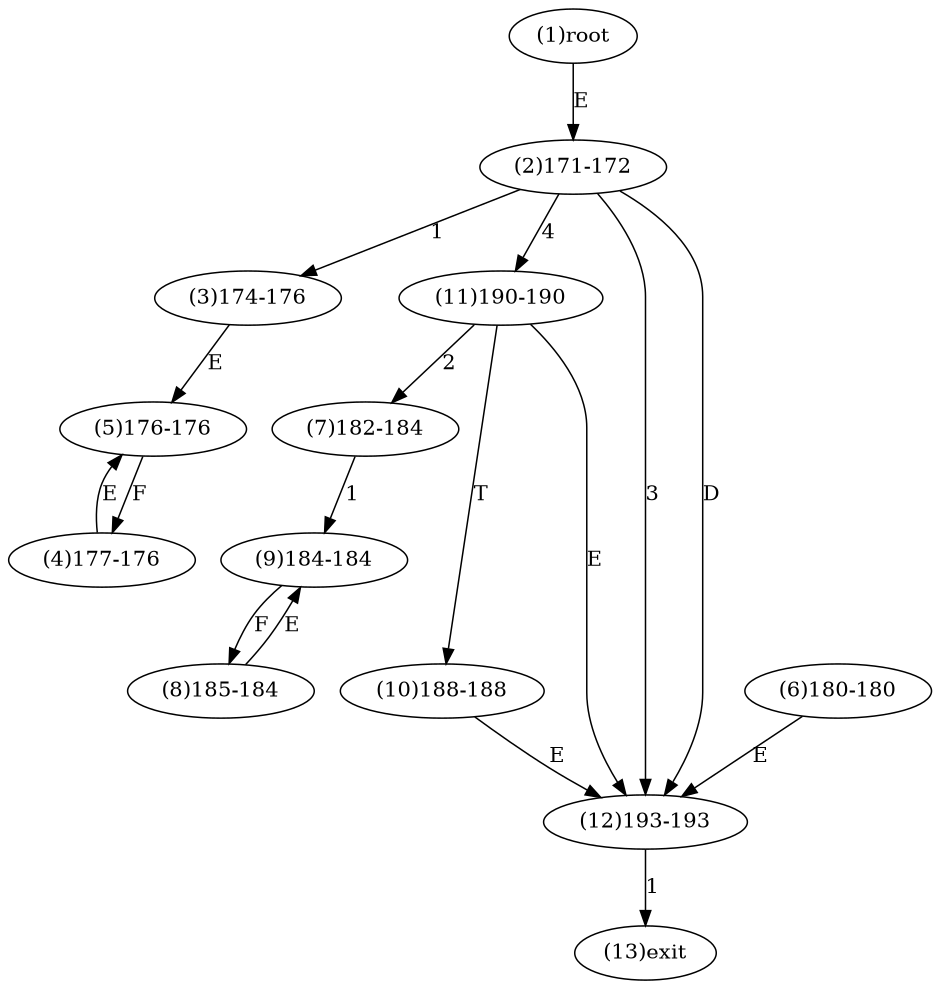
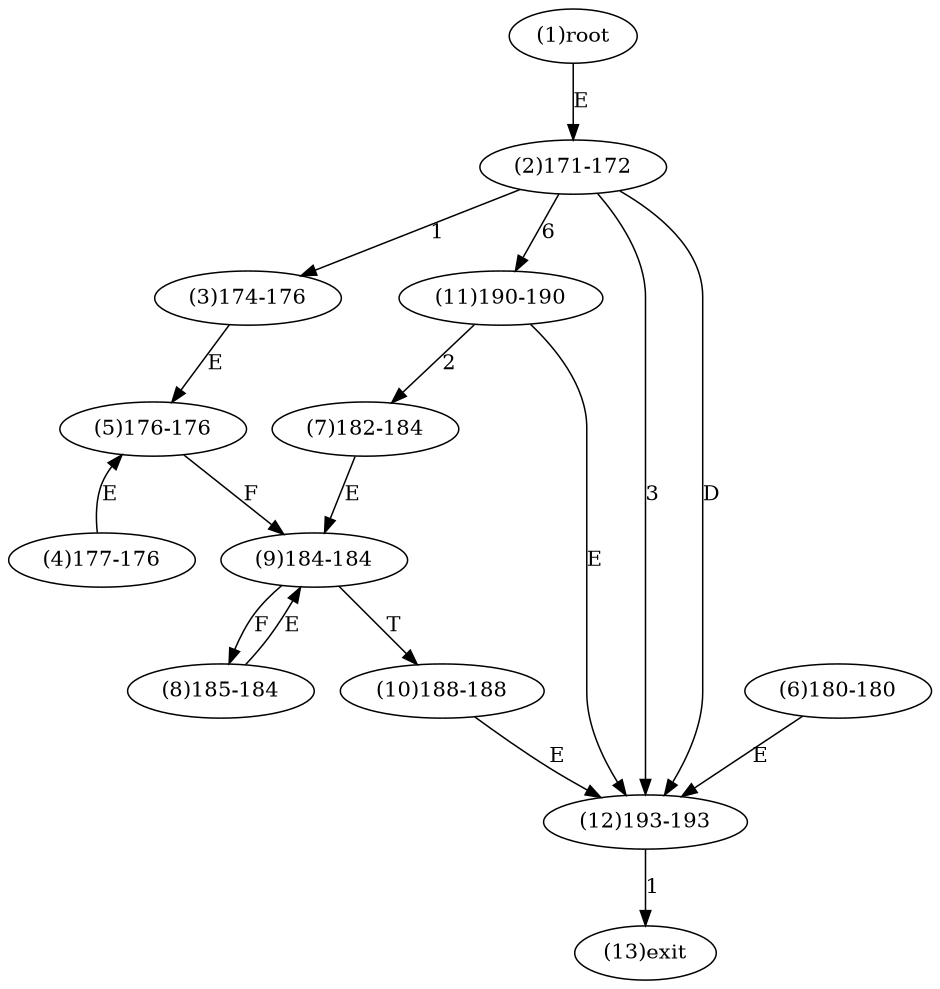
(549, 233) -> (549, 233)
(130, 487) -> (228, 490)
(473, 487) -> (373, 620)
(353, 495) -> (353, 495)
